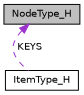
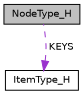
(14, 52) -> (46, 42)
